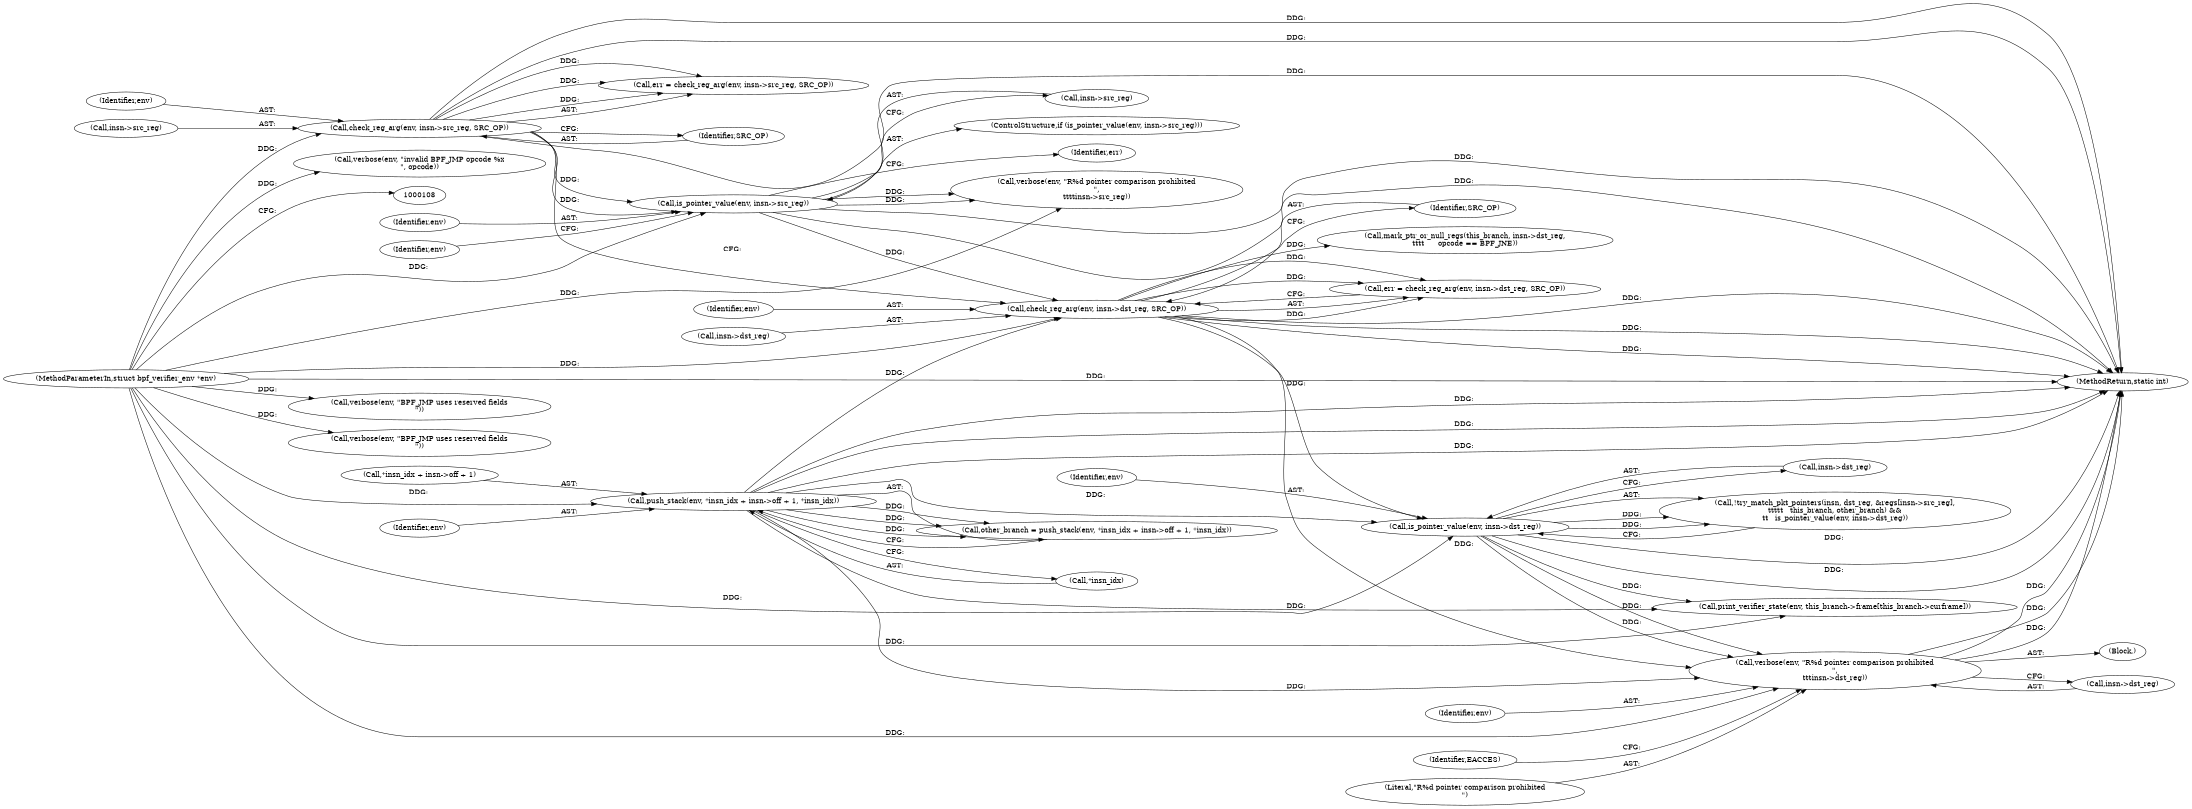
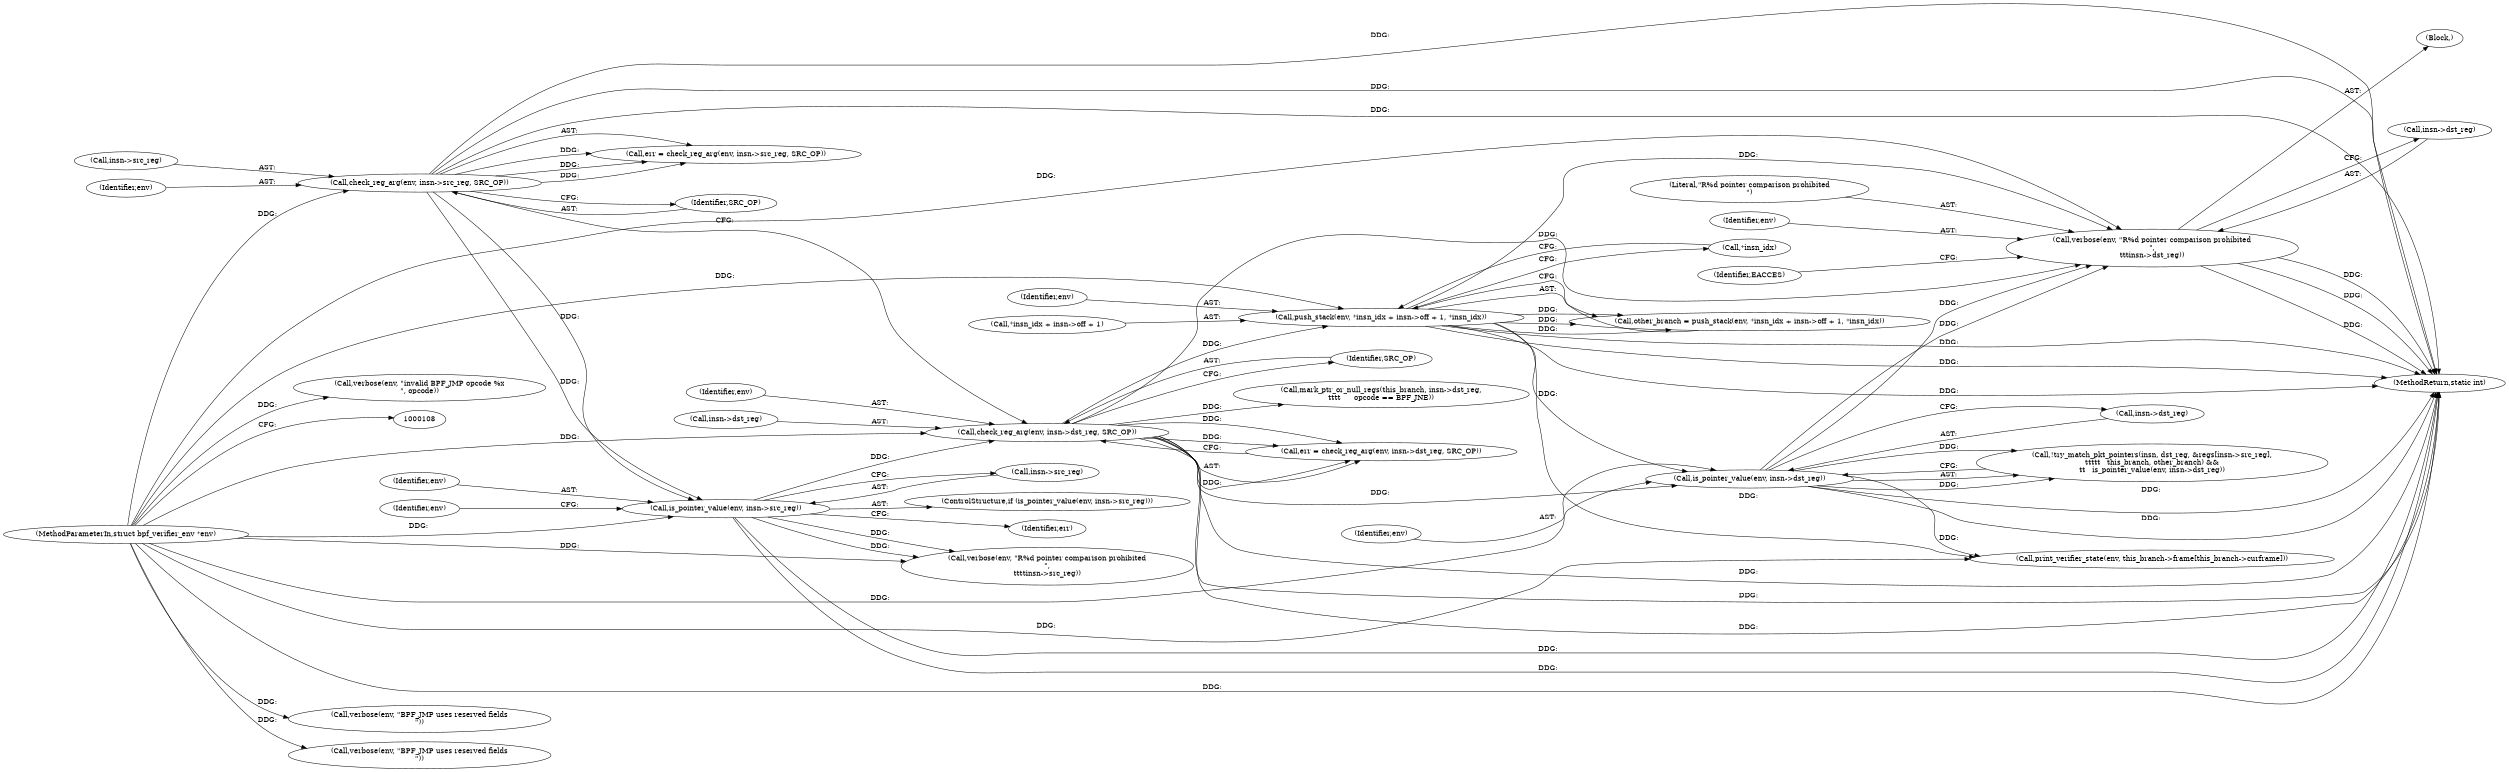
(889, 386) -> (1187, 360)
(896, 566) -> (1549, 247)
